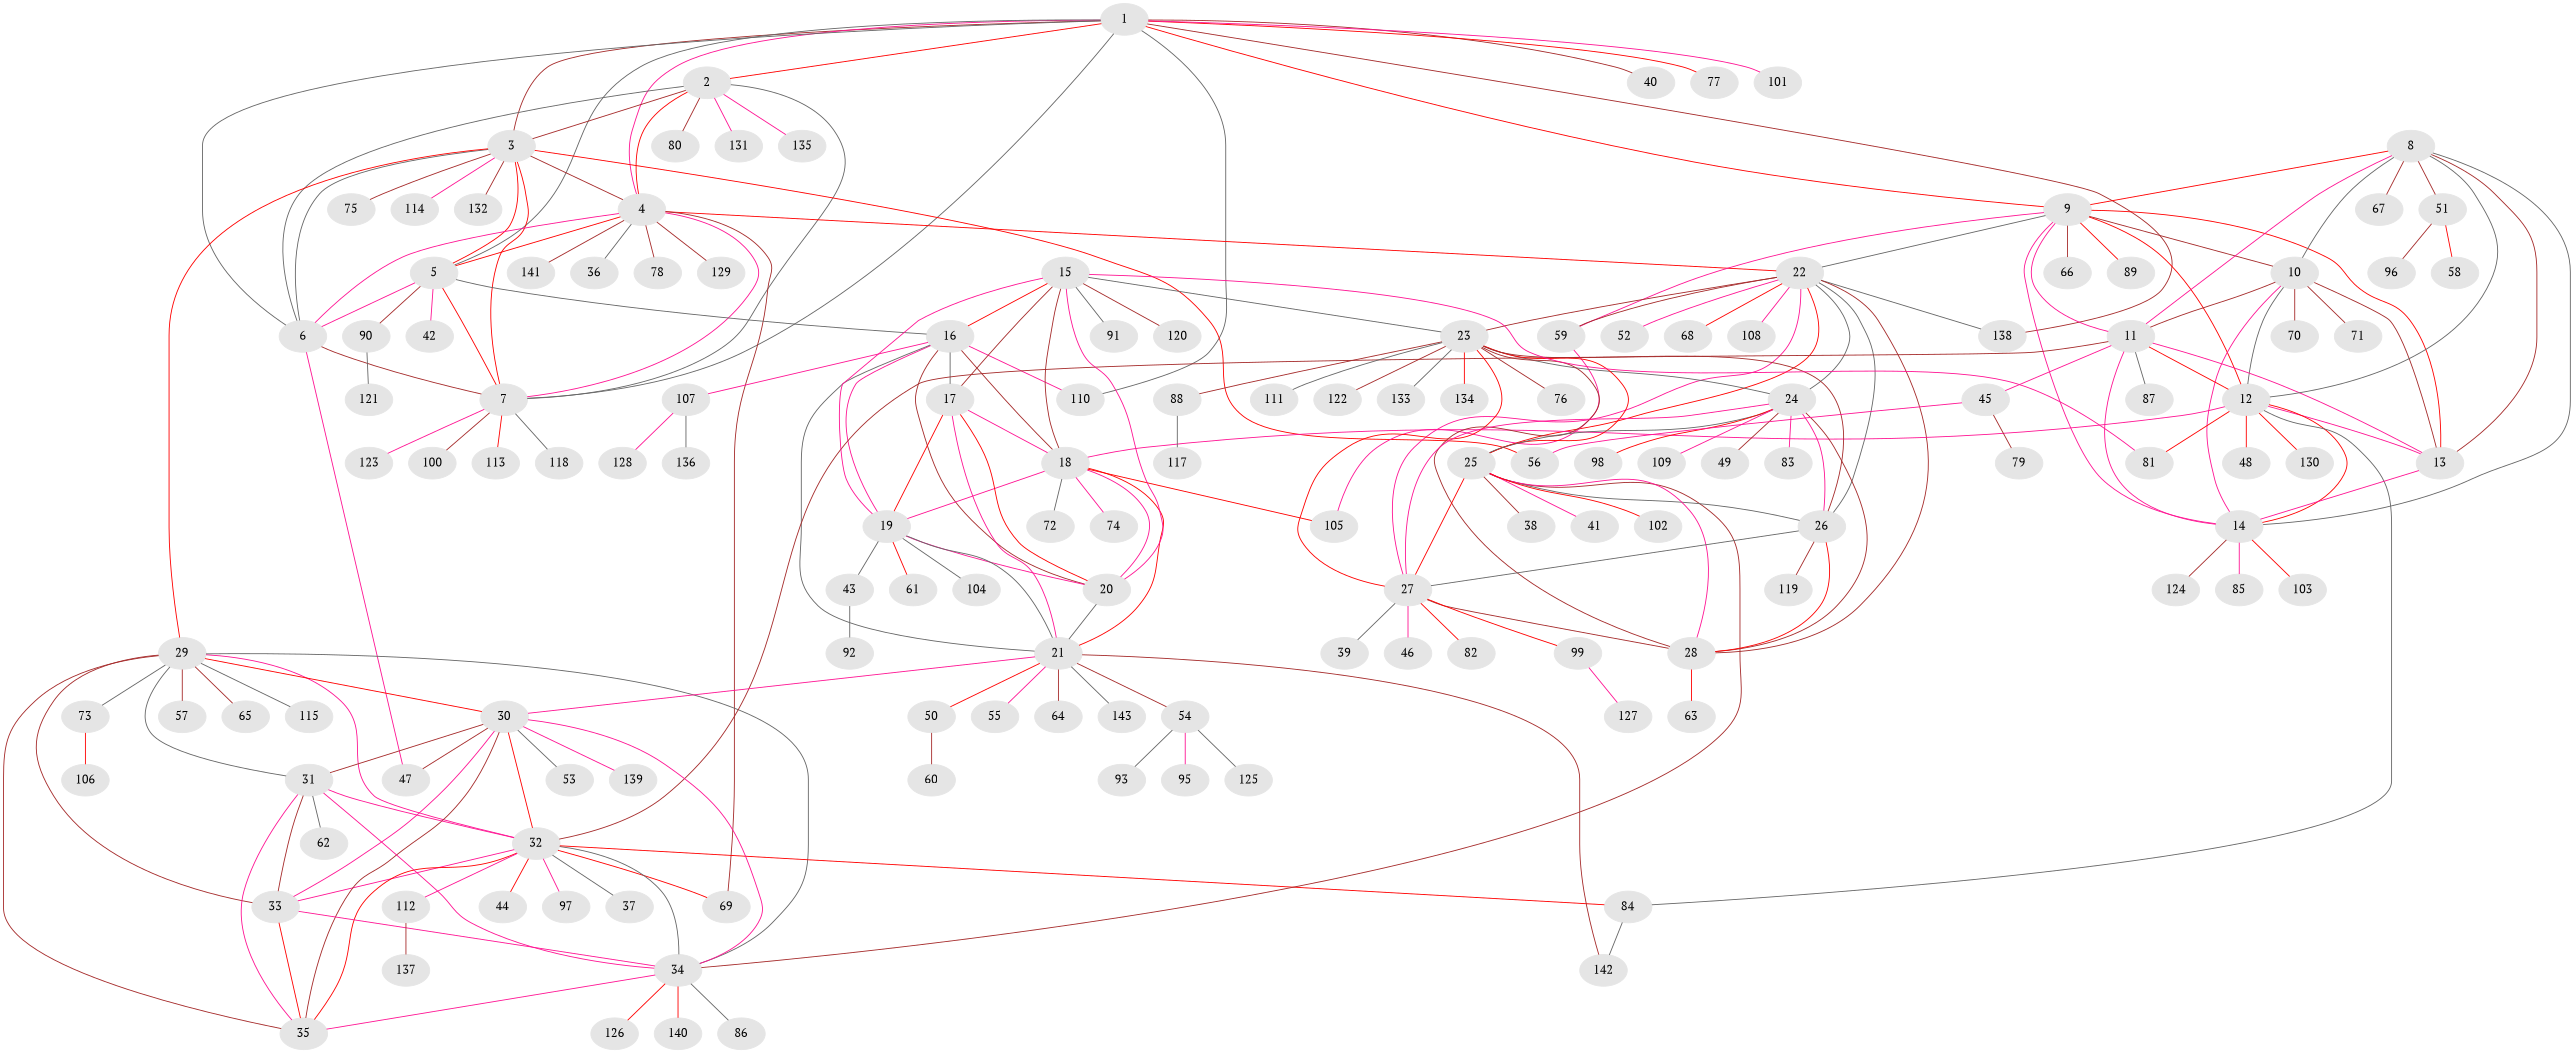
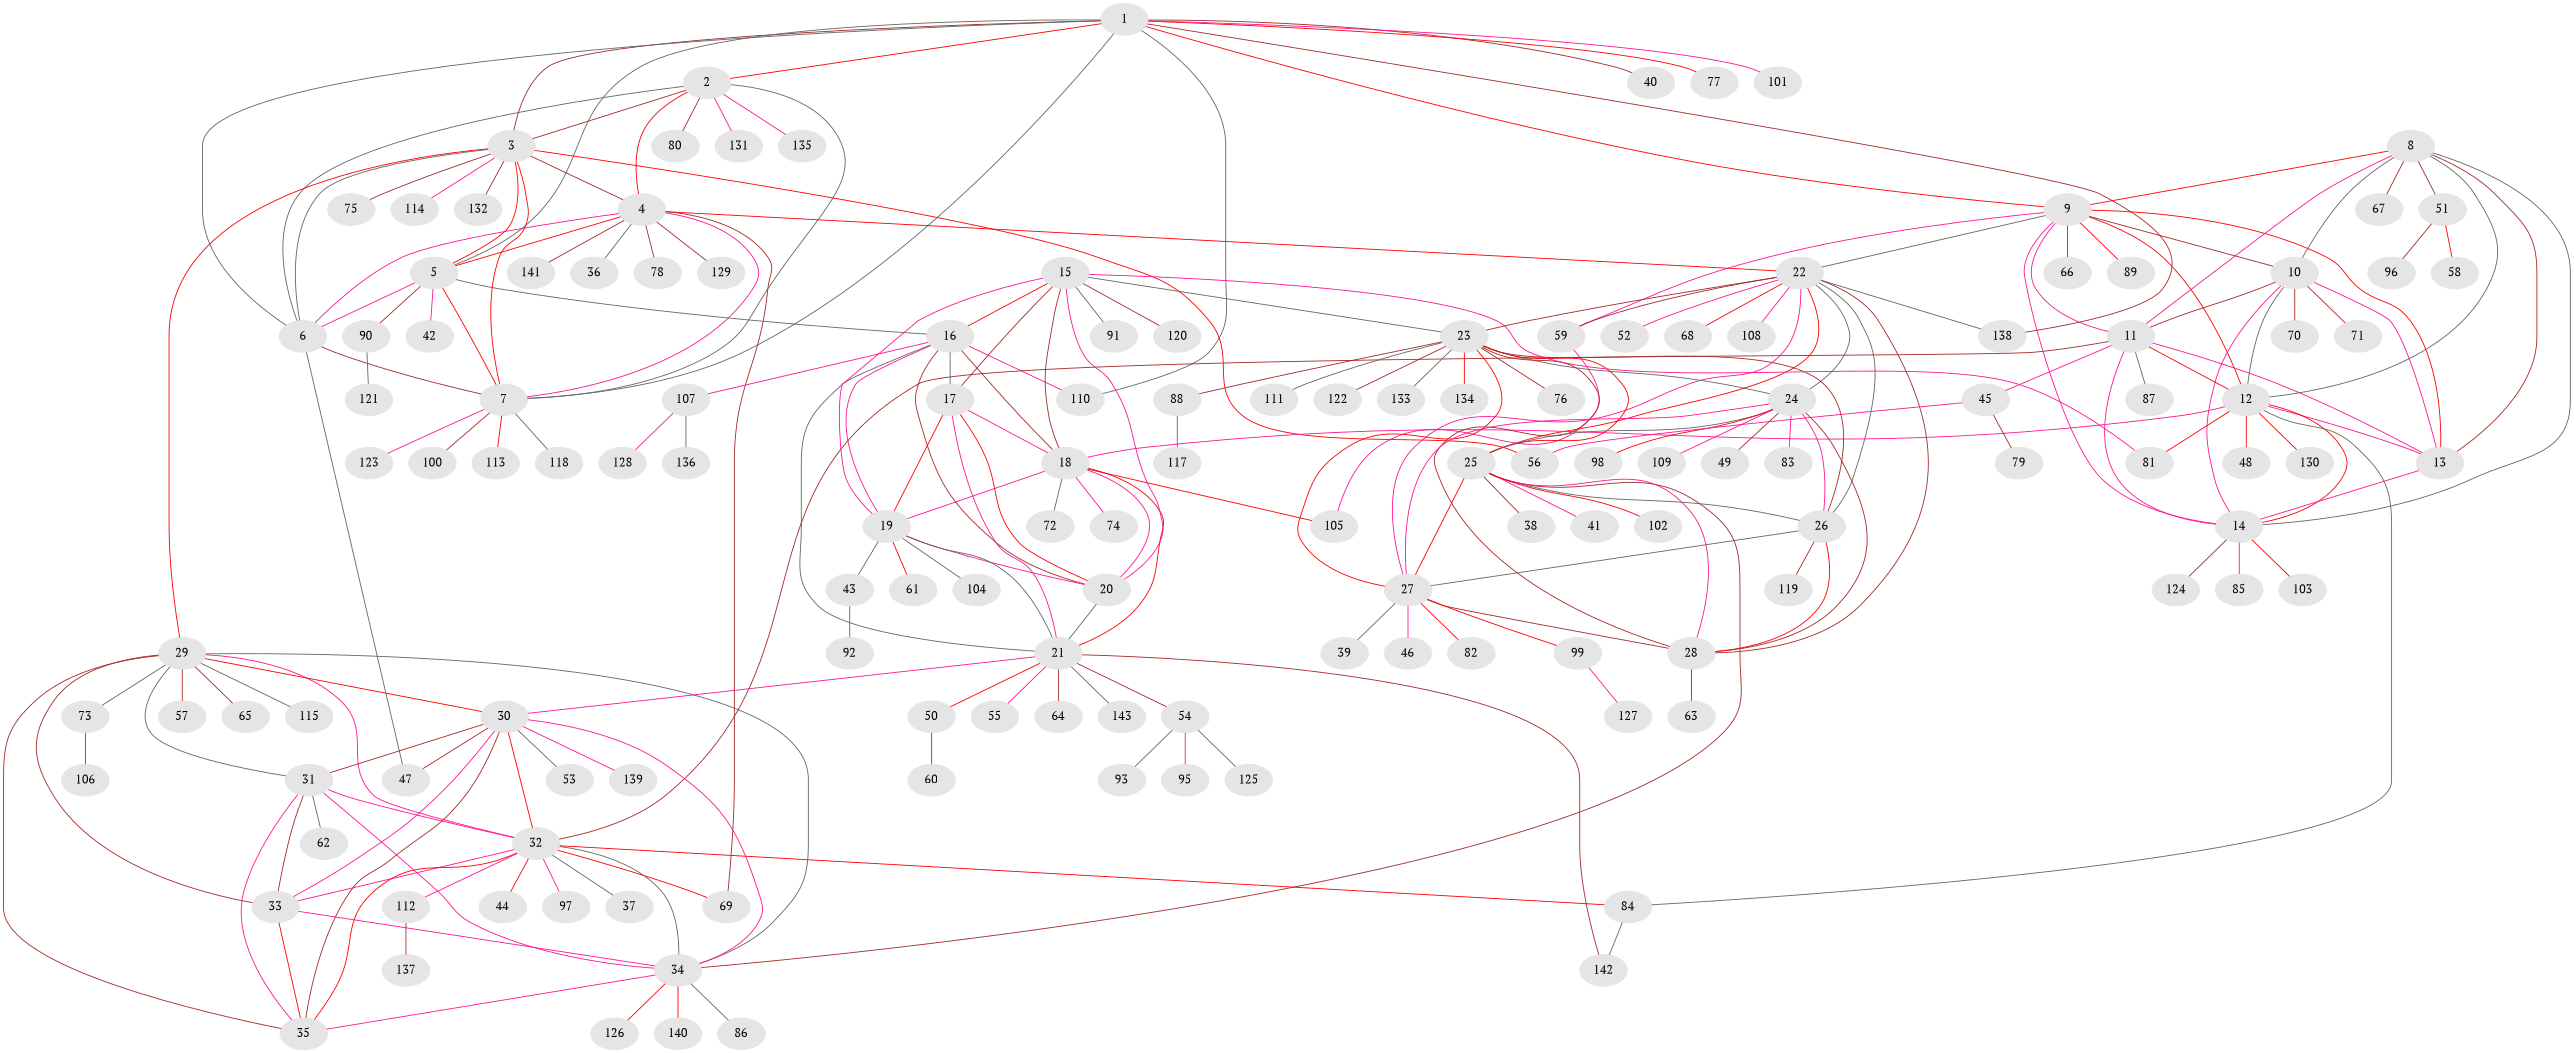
(743, 45) -> none
(2403, 343) -> (2403, 343)
(354, 558) -> (354, 558)
